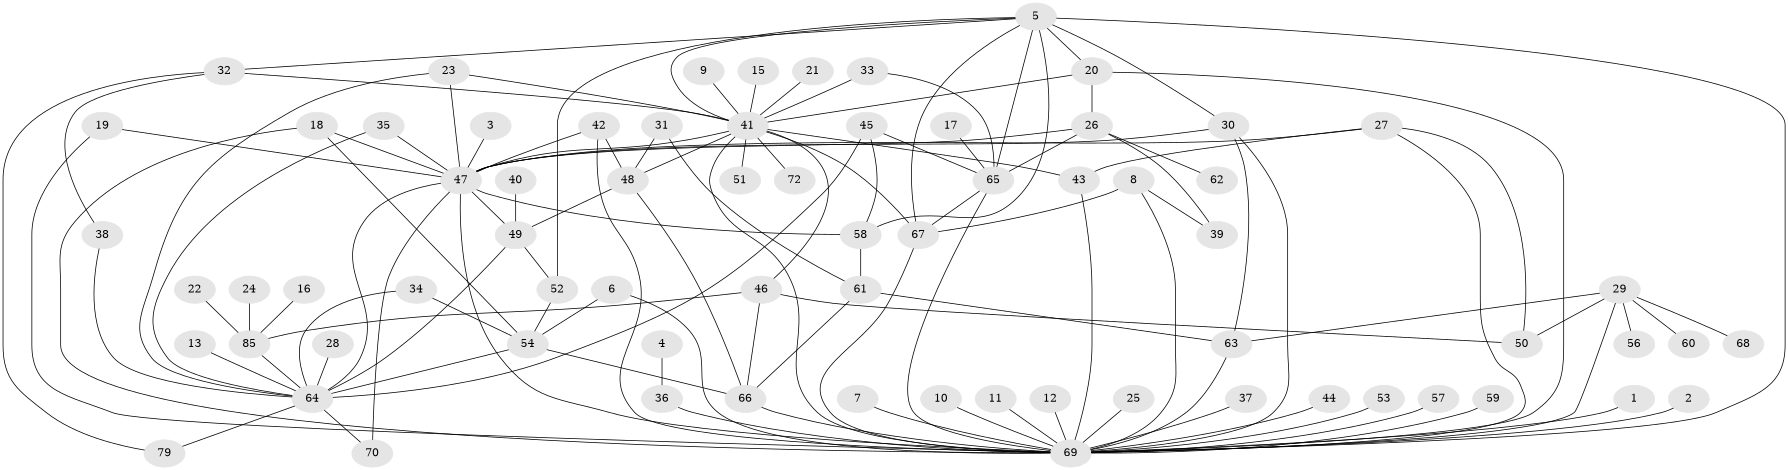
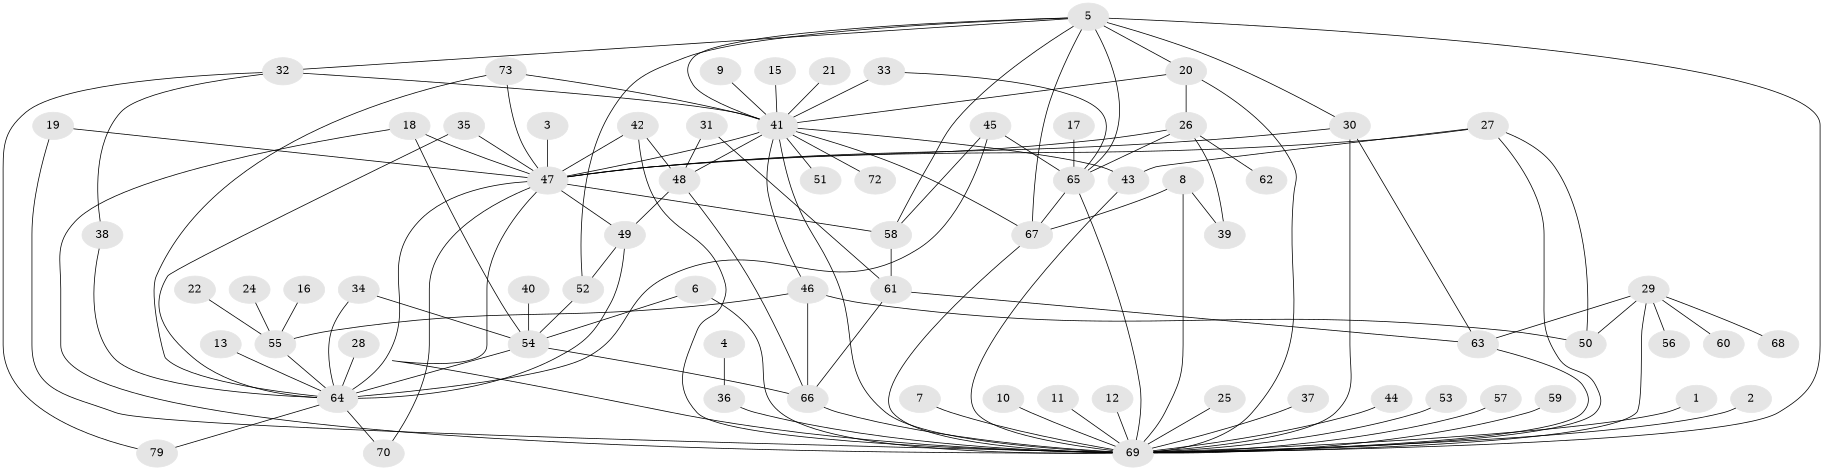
(449, 71) -> (506, 71)
(516, 208) -> (529, 319)
(249, 344) -> (275, 344)
